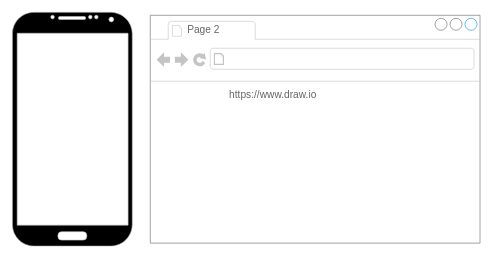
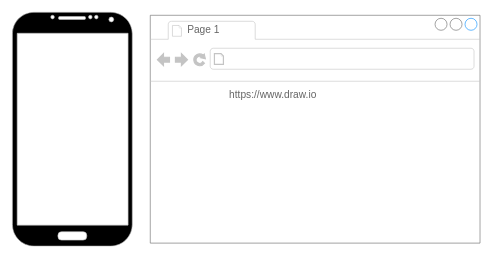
(203, 30) -> (203, 30)
